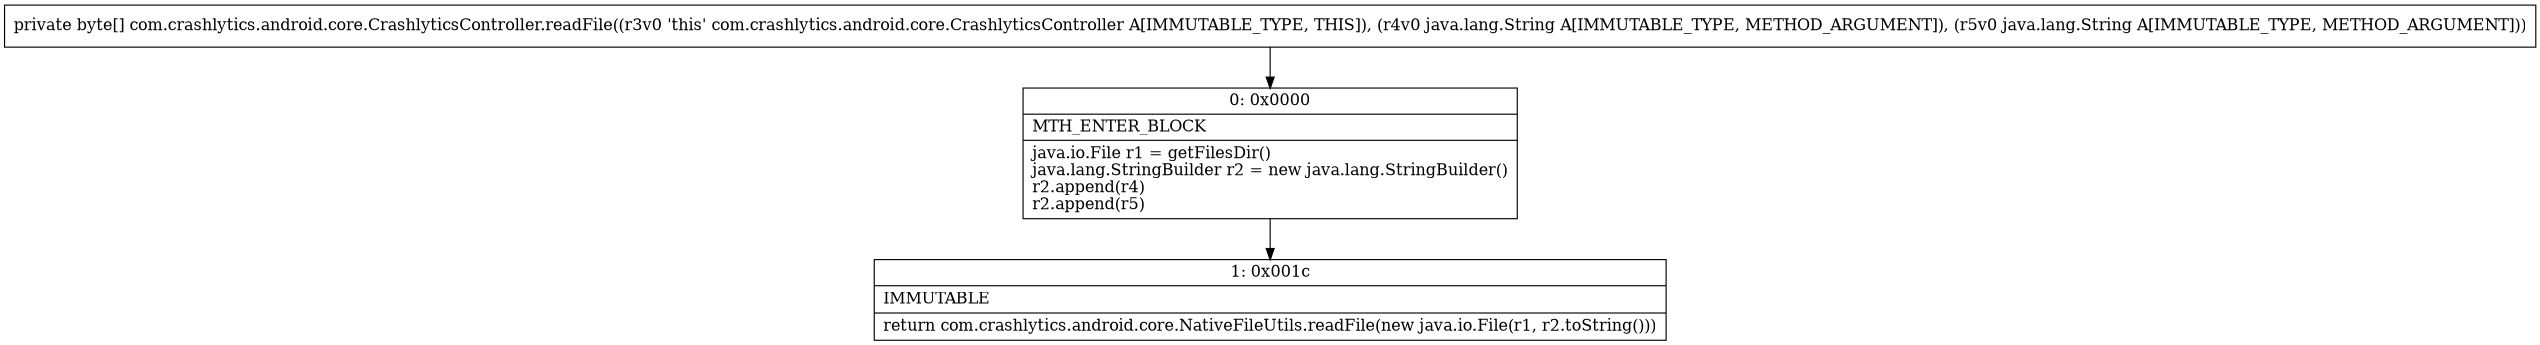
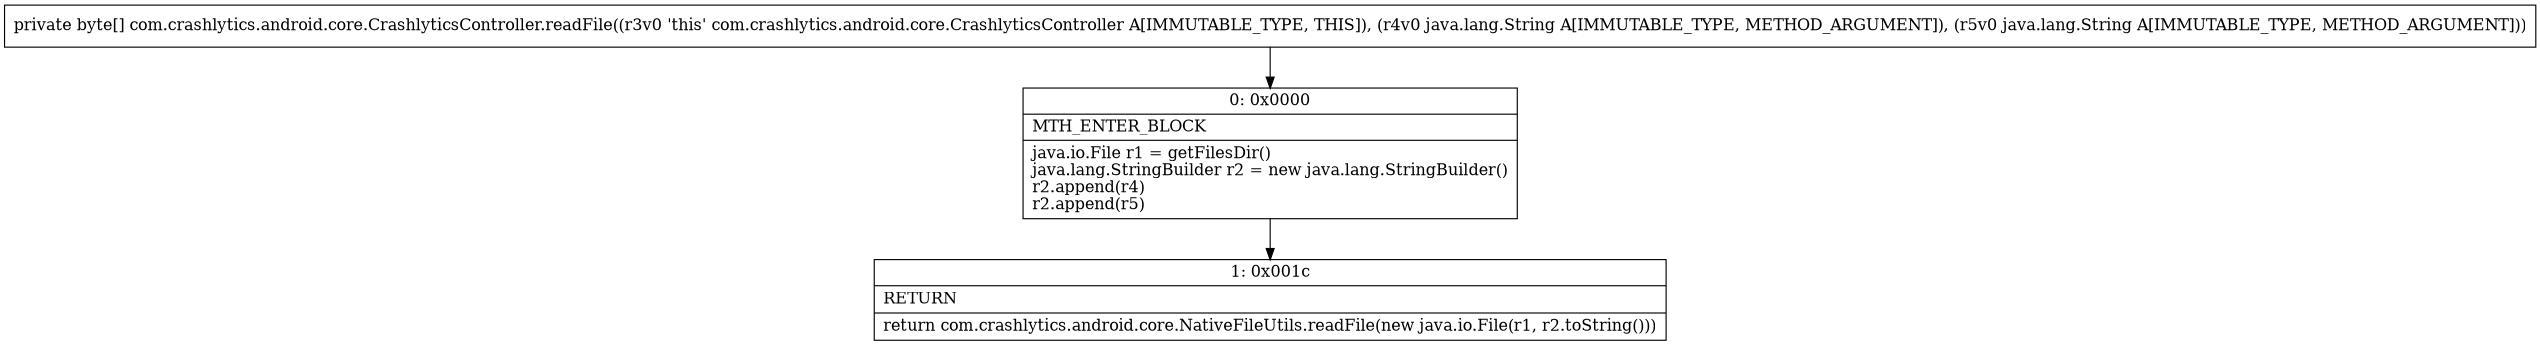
(937, 299) -> (920, 299)
